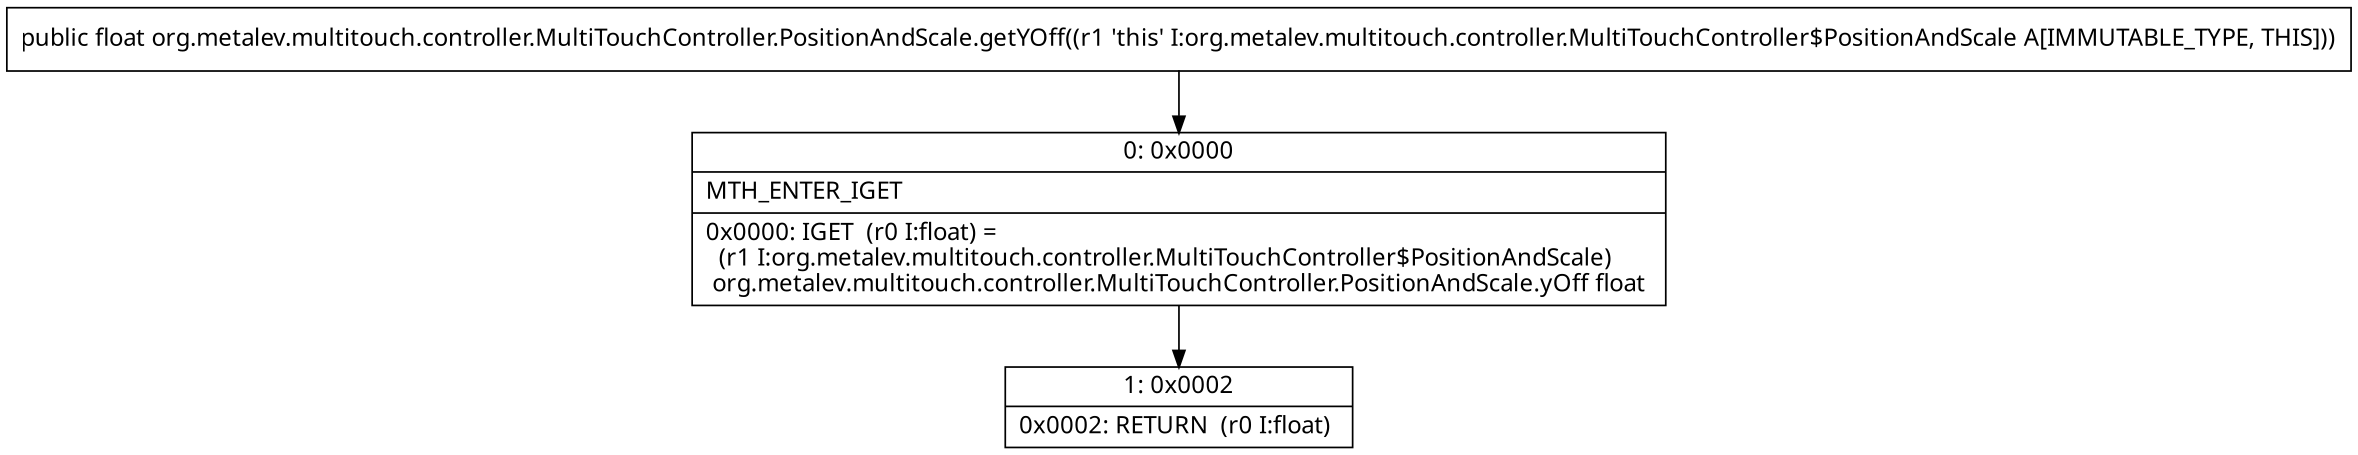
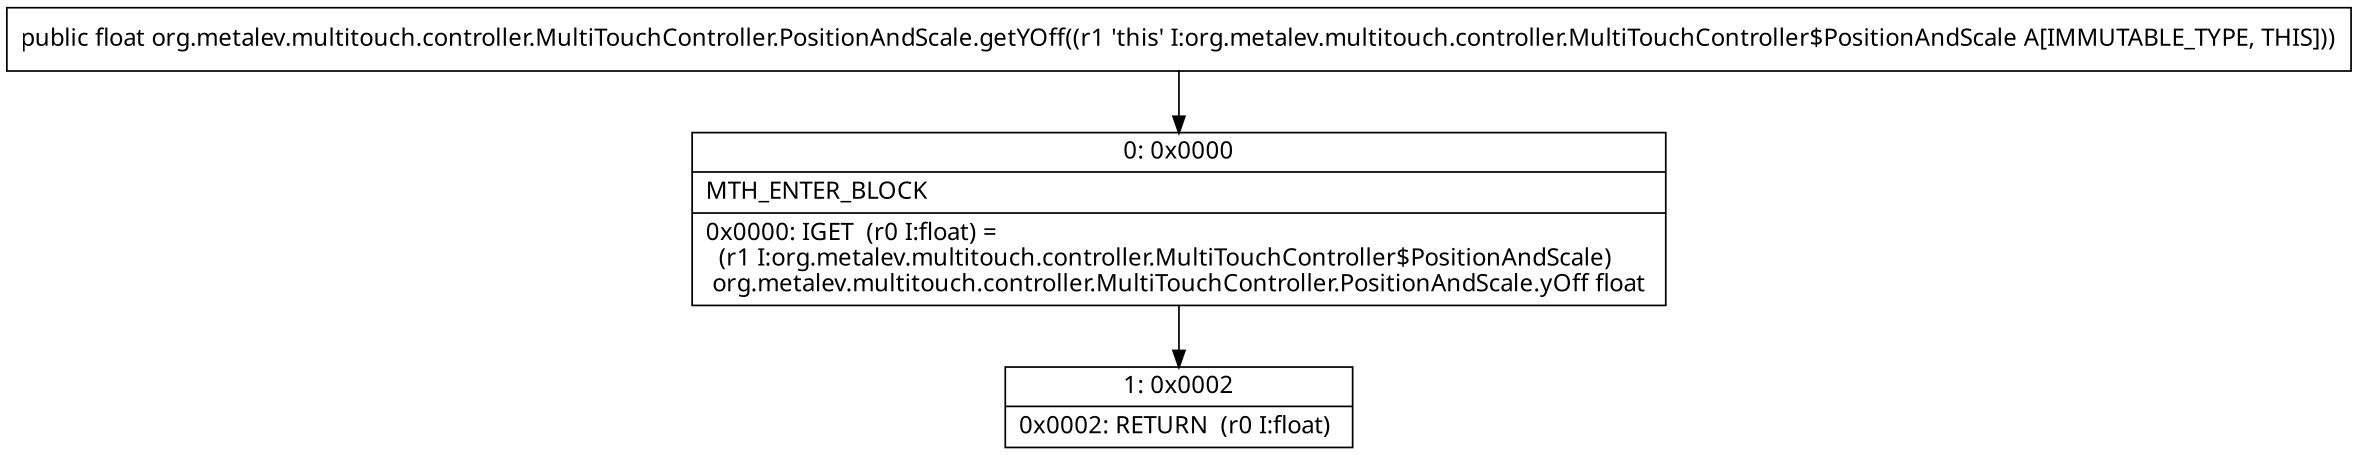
(804, 192) -> (817, 192)
